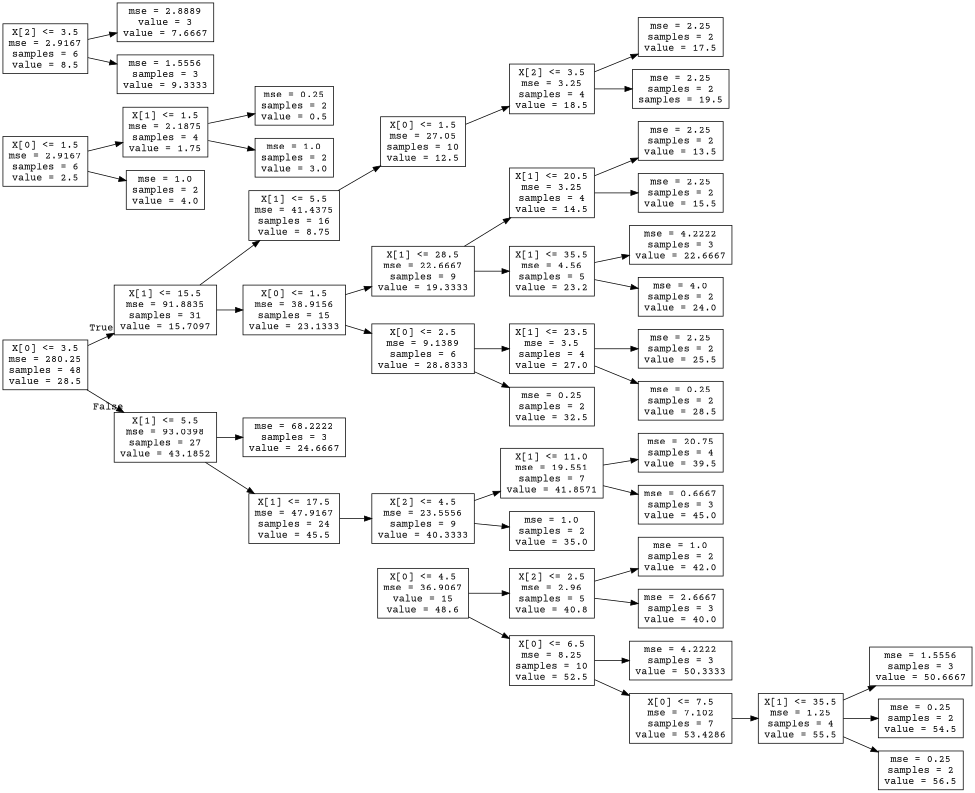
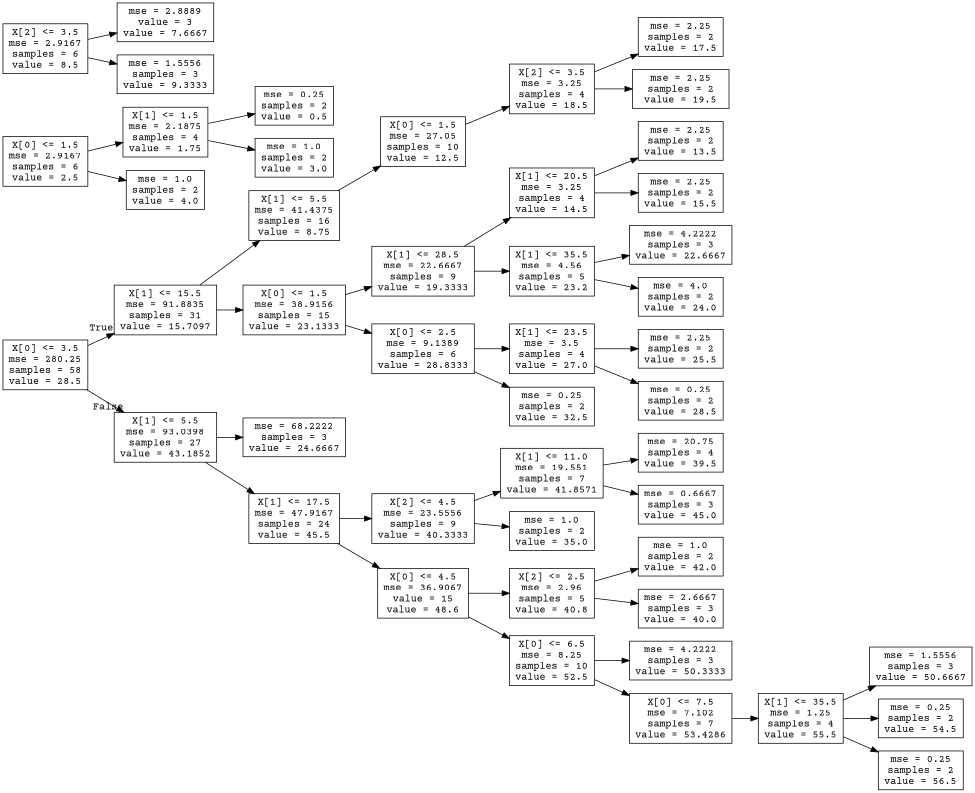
(681, 89) -> (681, 89)
(45, 365) -> (45, 365)
none -> (355, 554)
